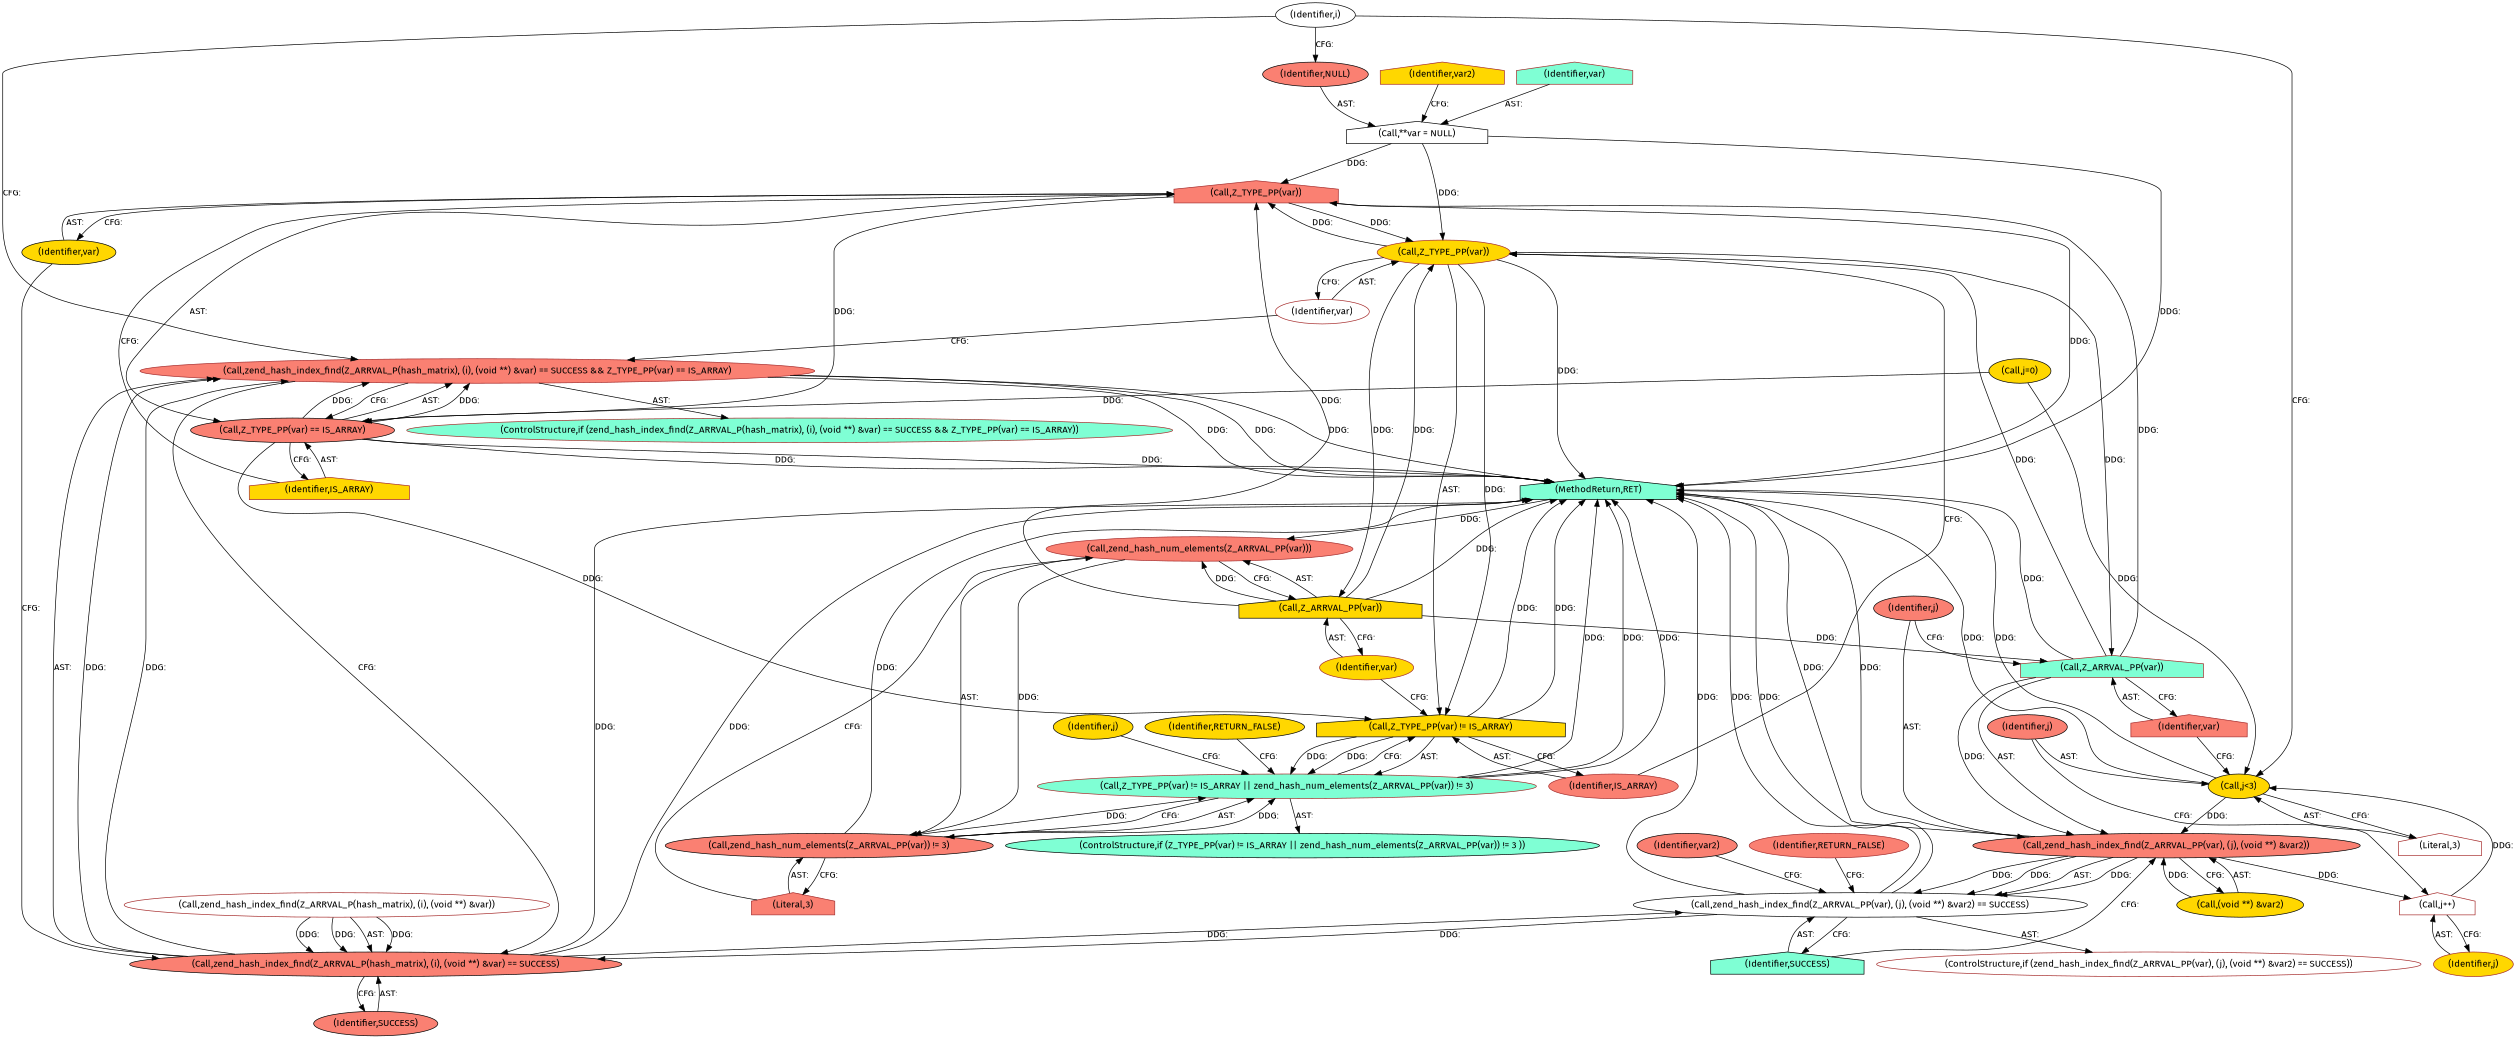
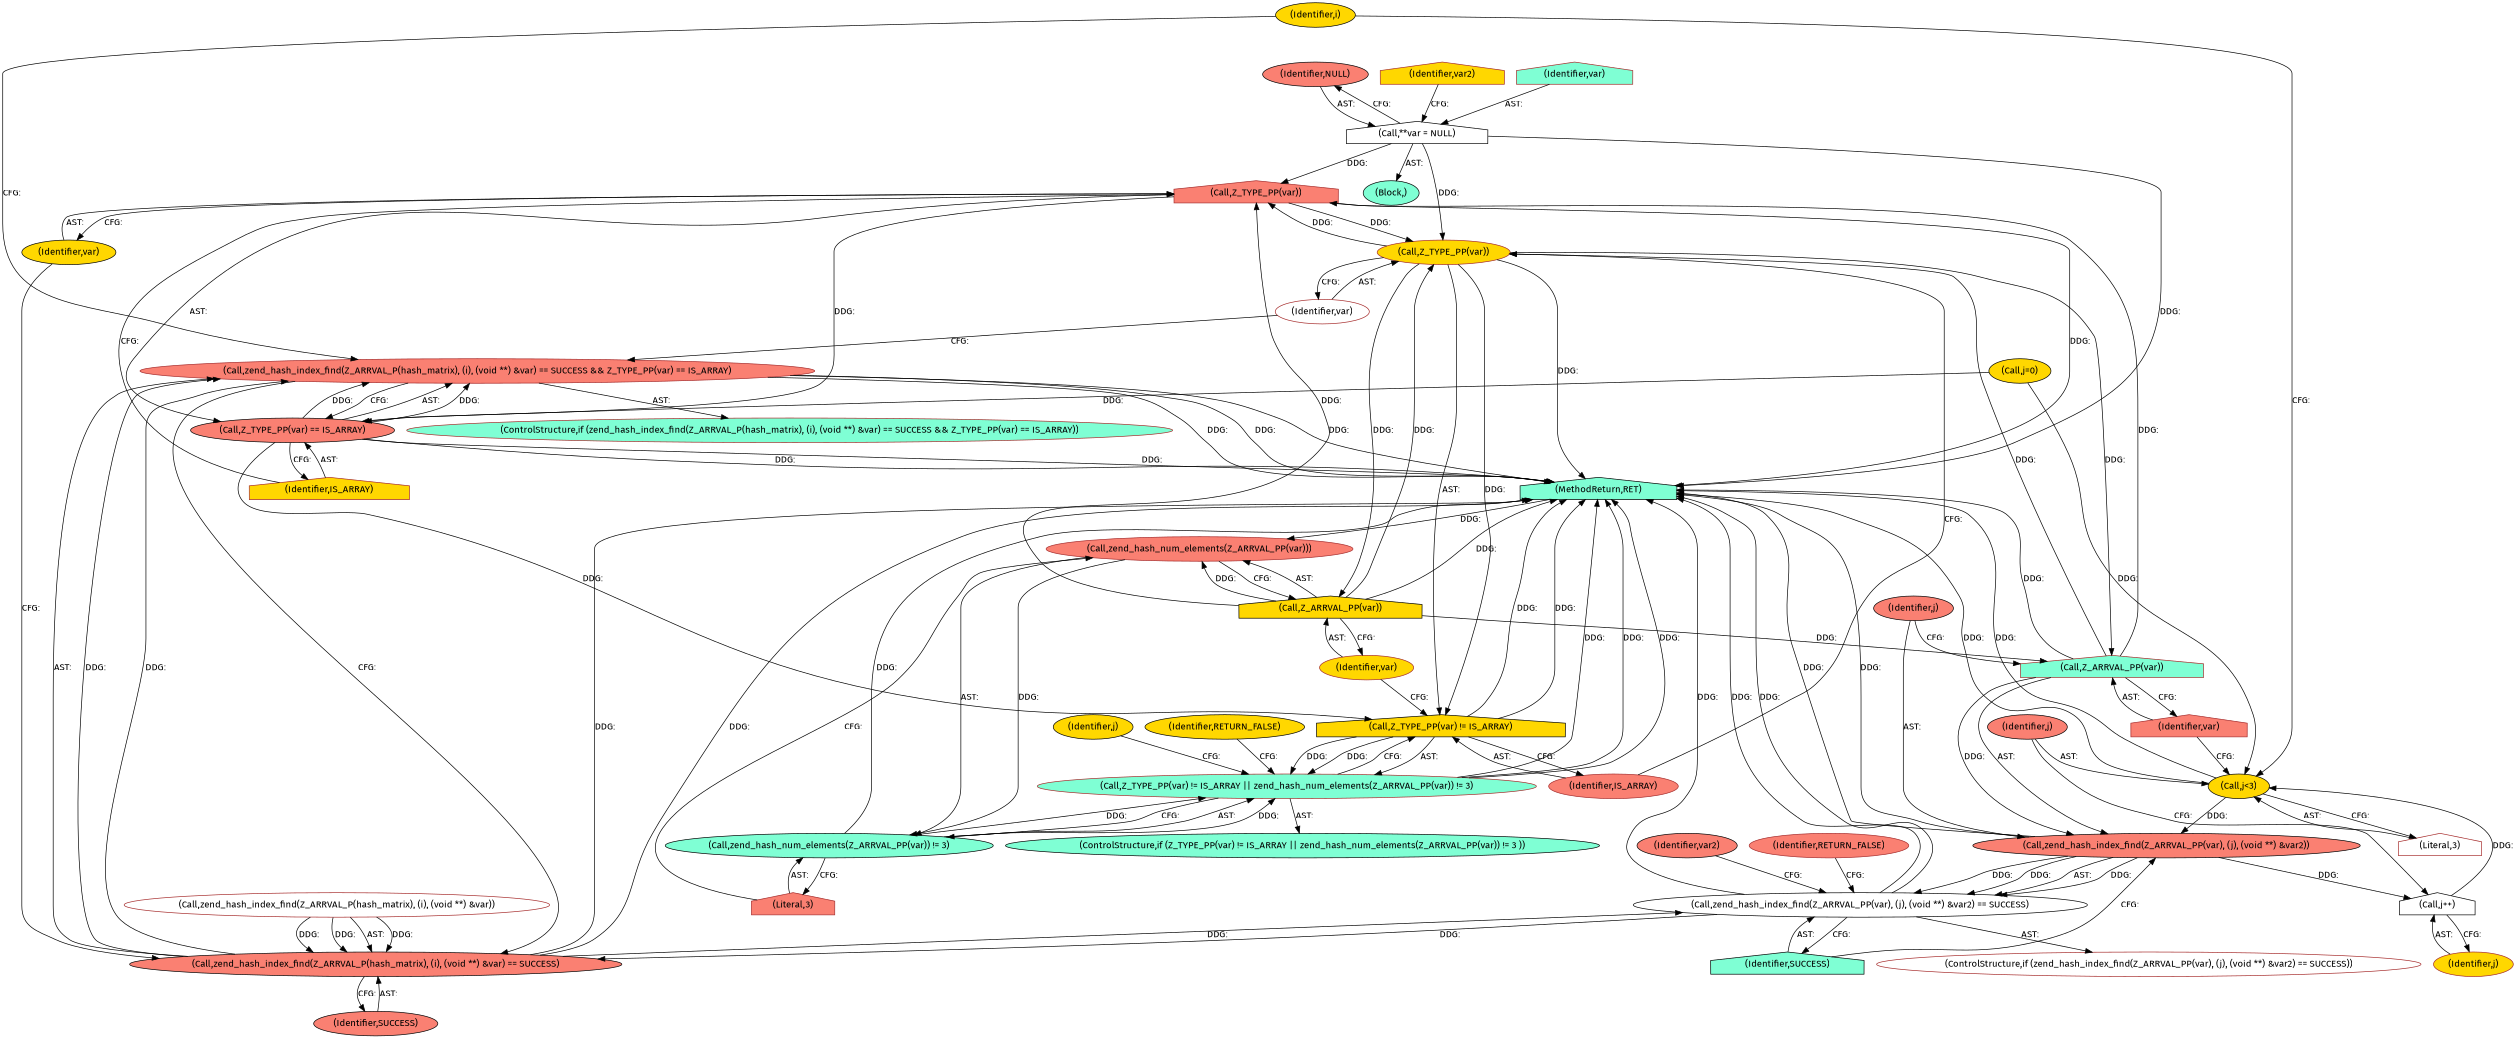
(1315, 15) -> (1315, 15)
(1315, 41) -> (1370, 106)
none -> (1391, 193)
(829, 846) -> (829, 846)
(2240, 905) -> none
(2437, 905) -> (2437, 905)
